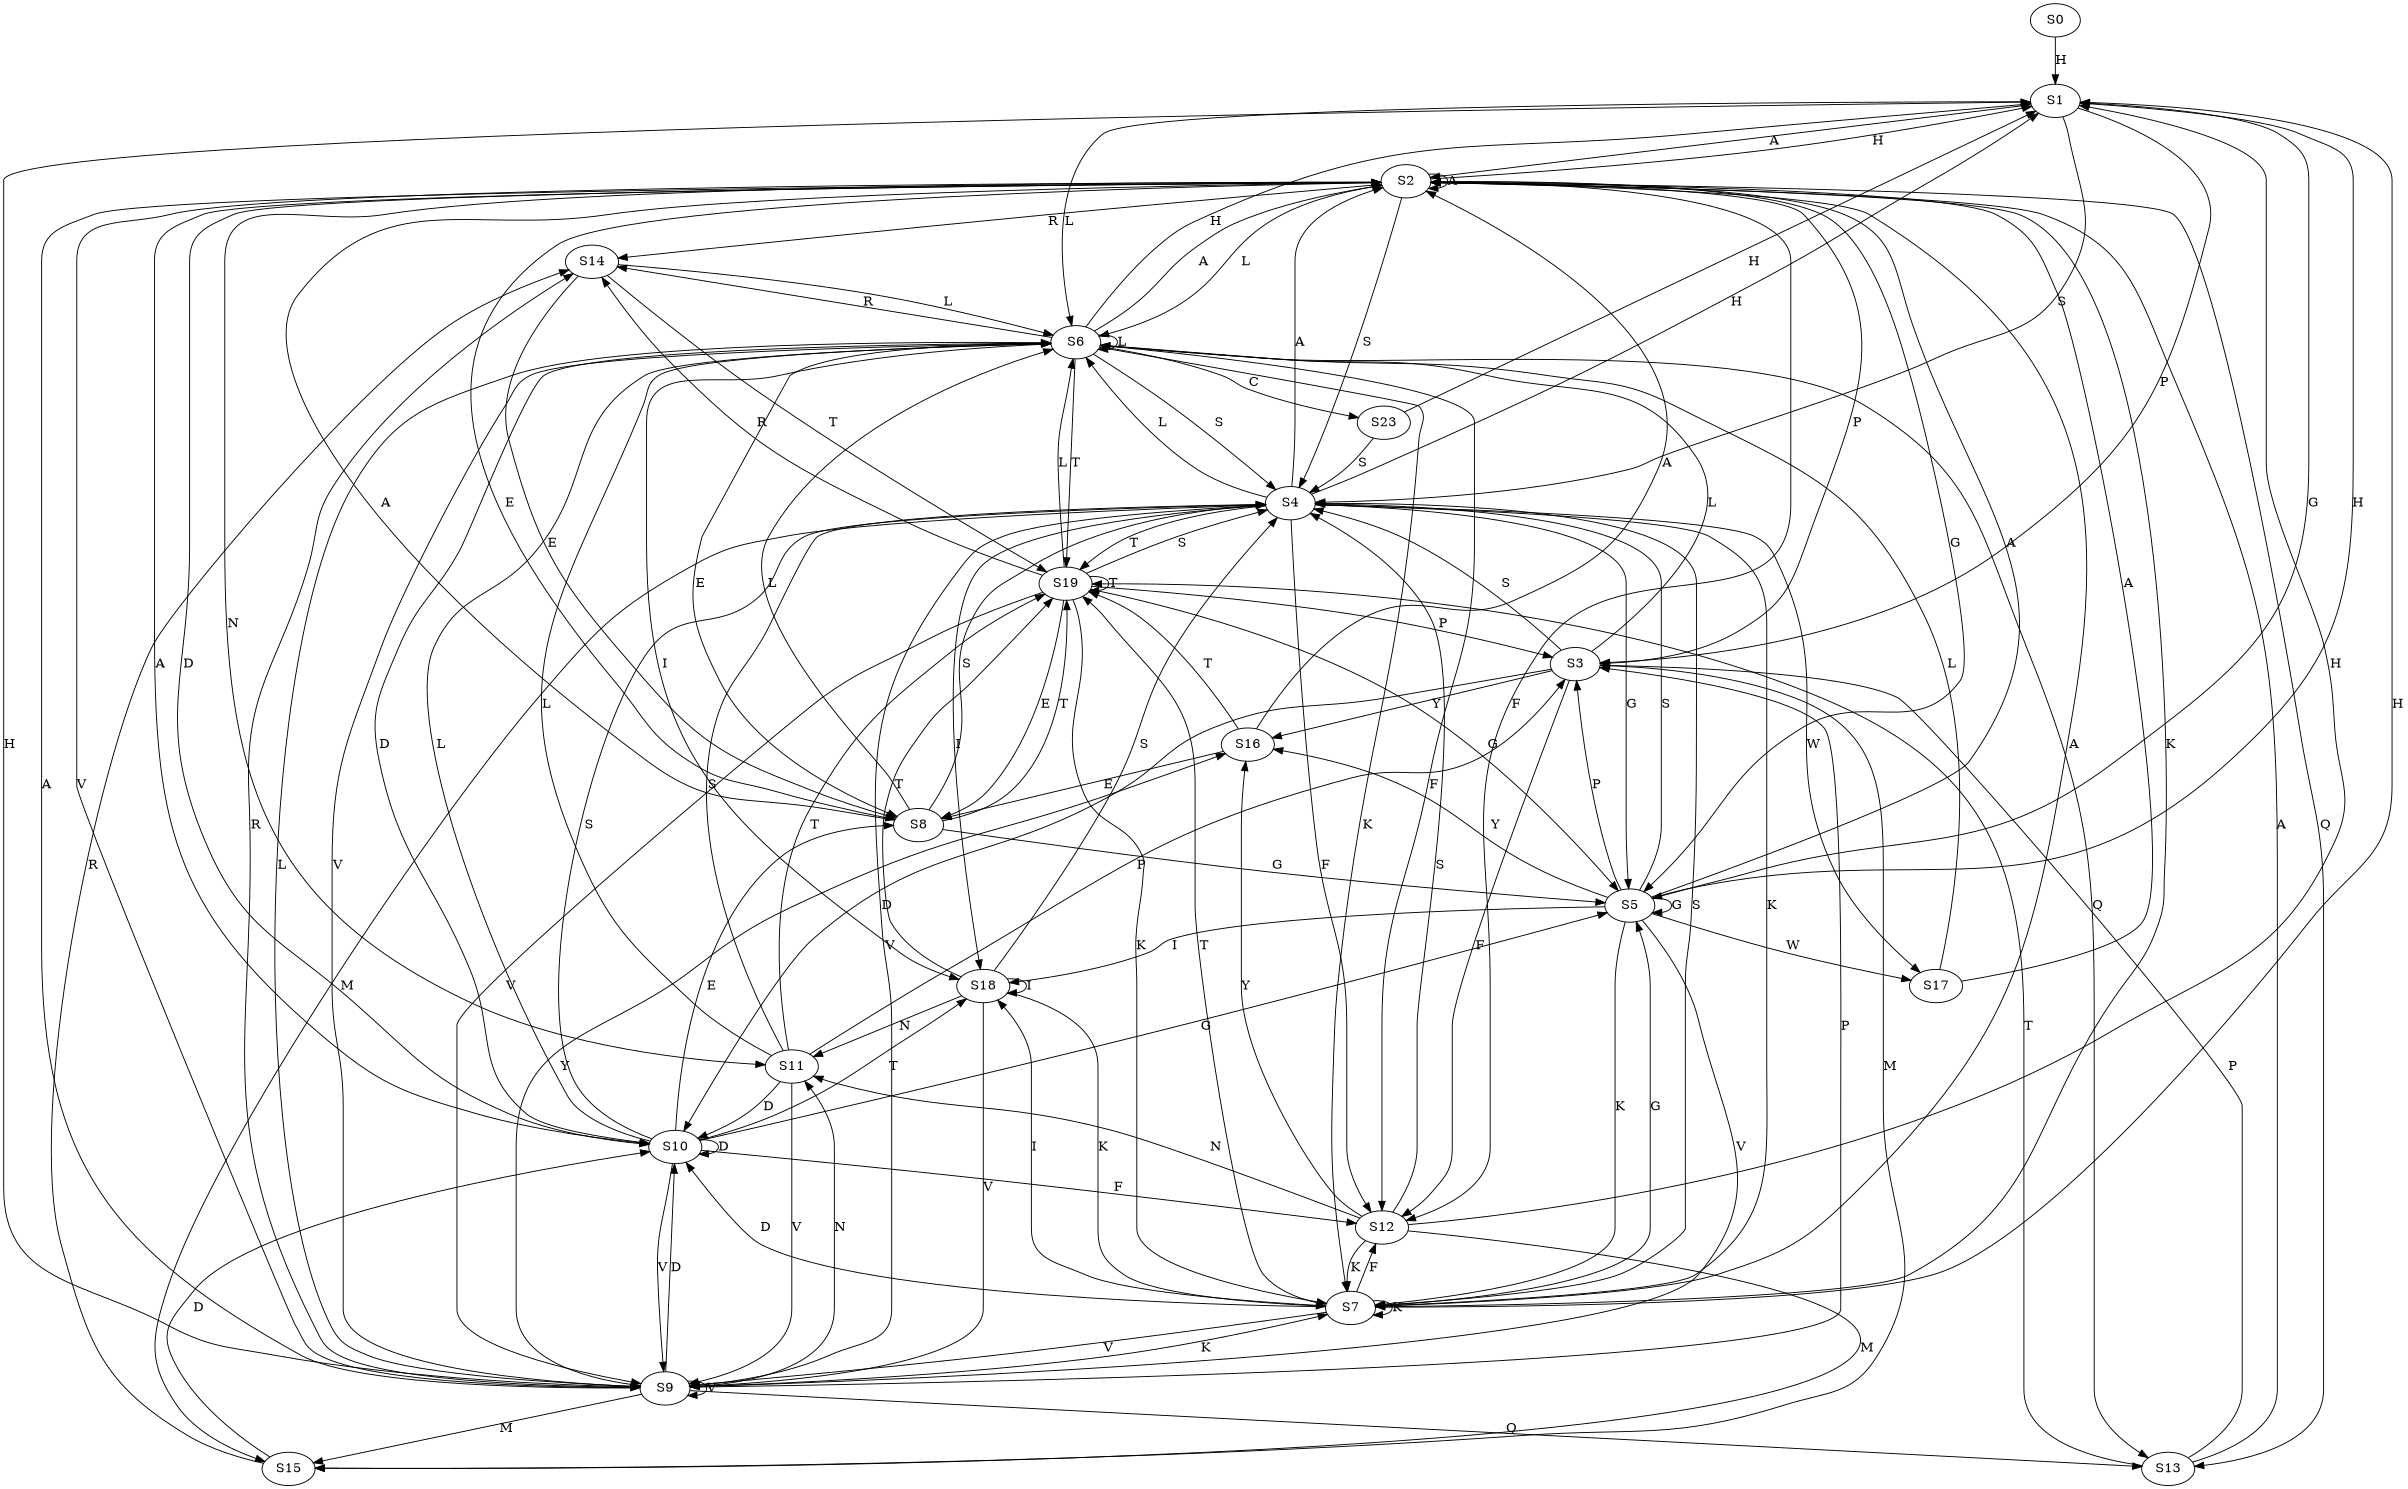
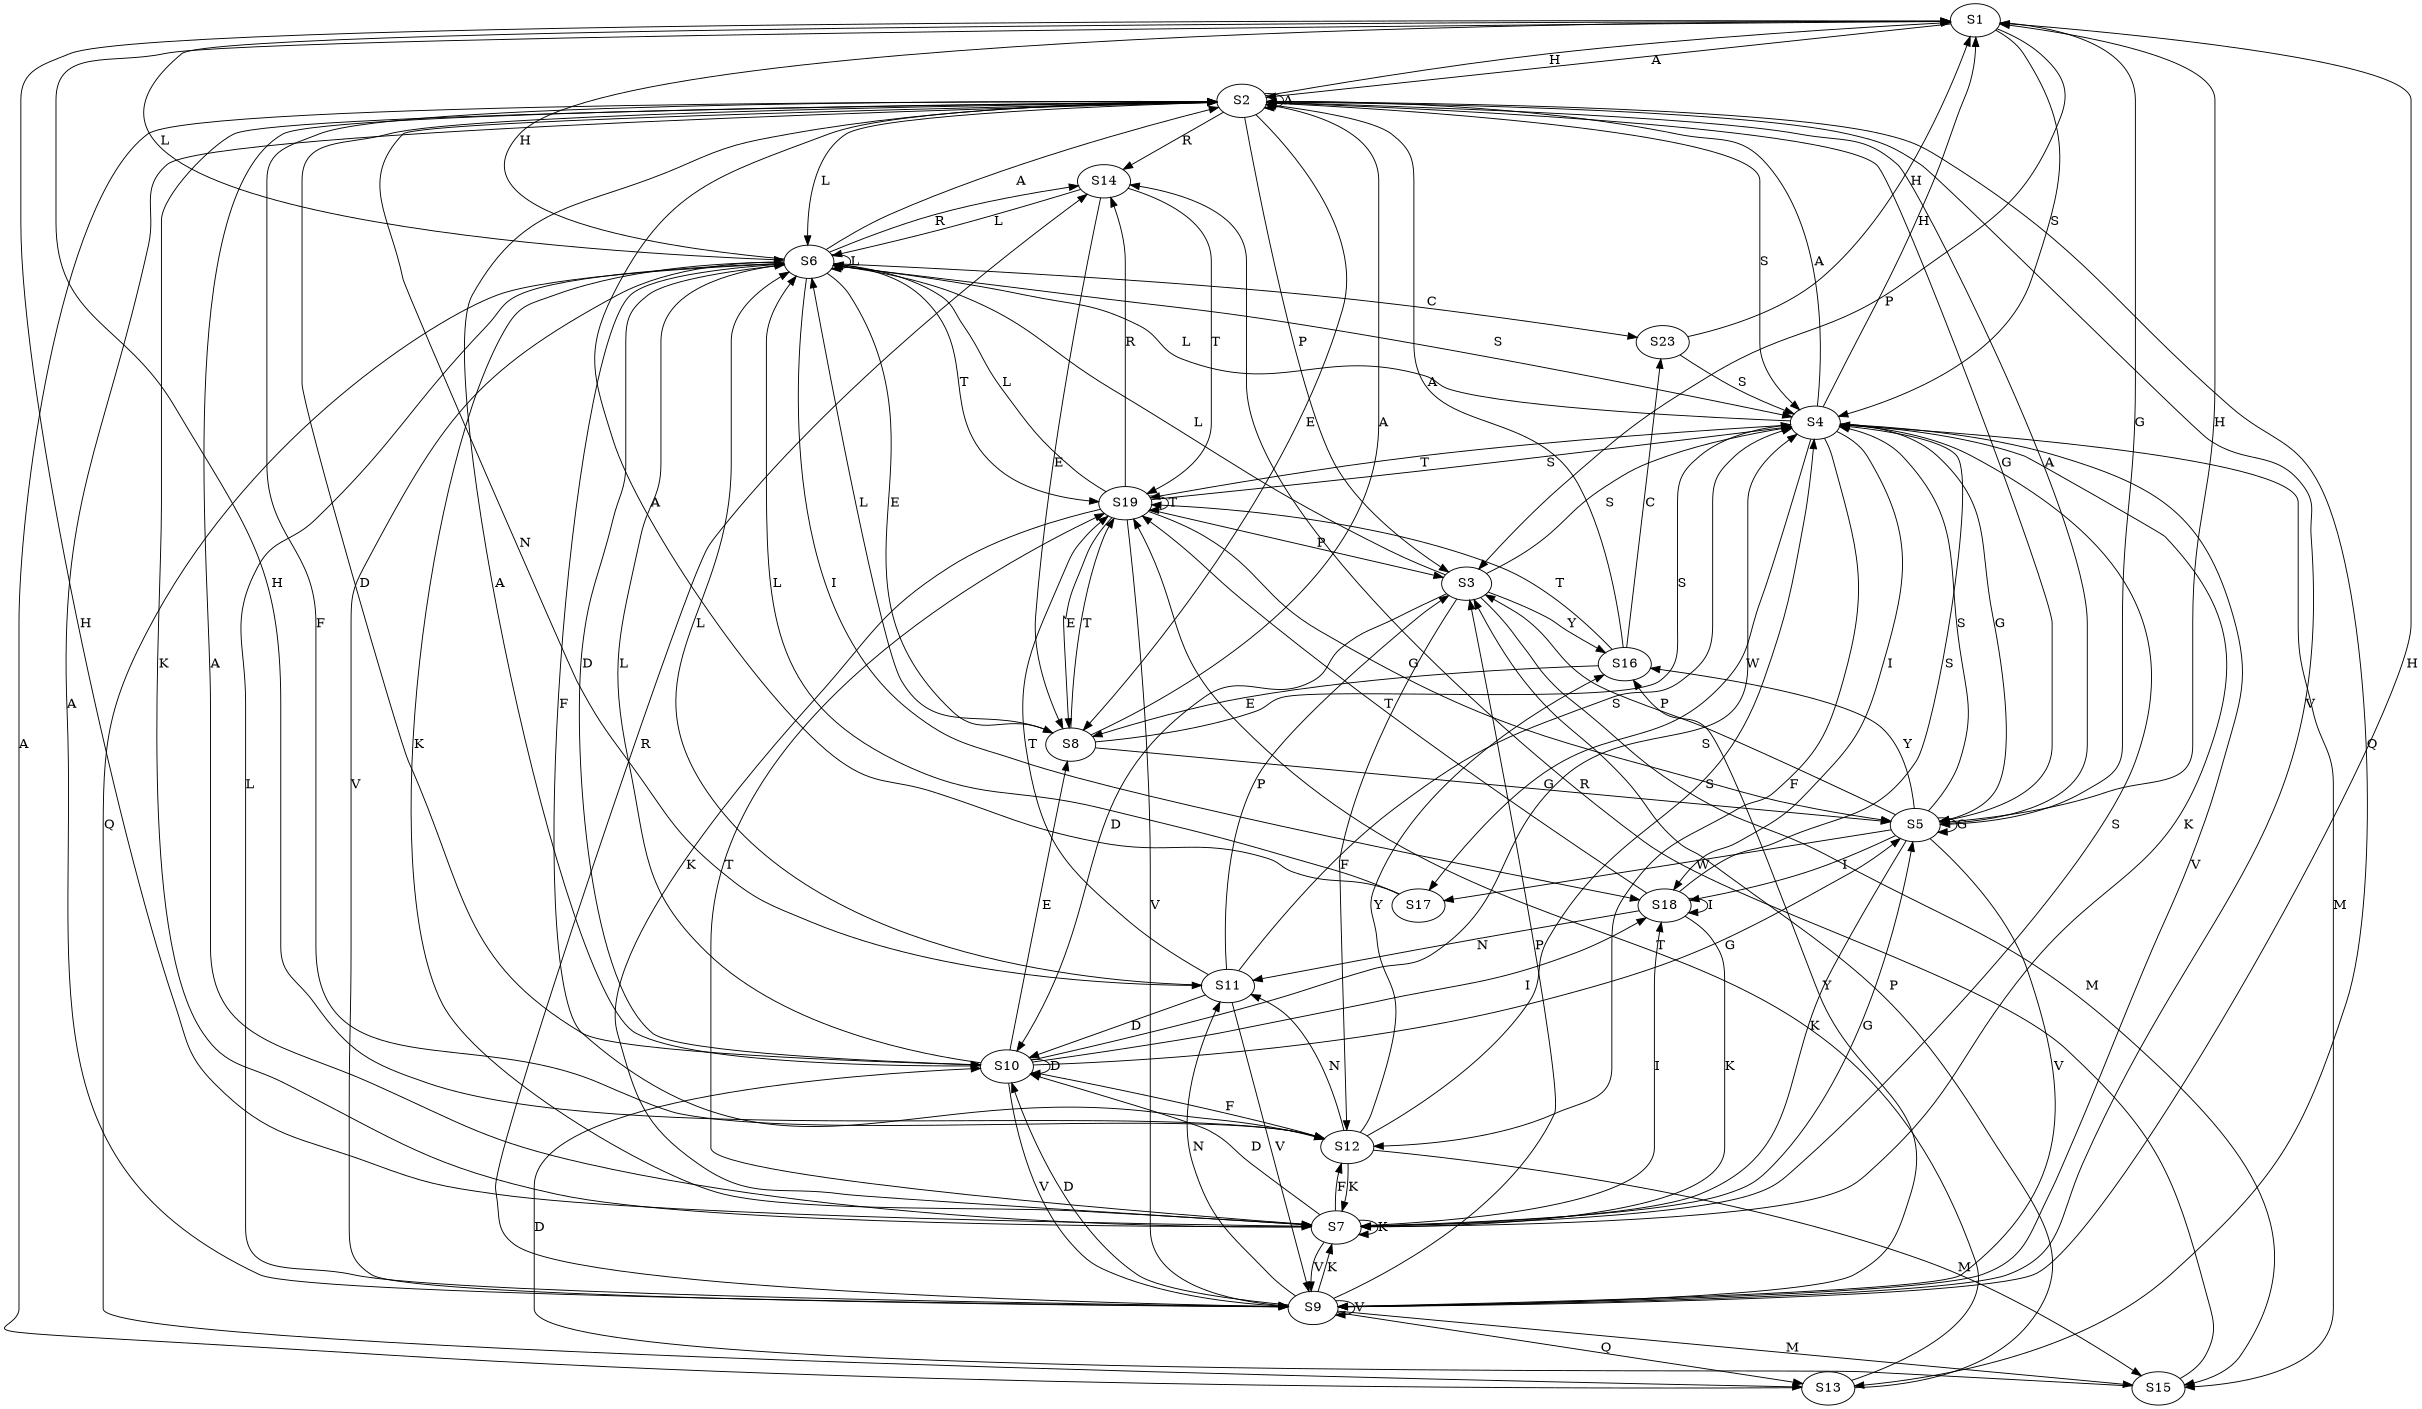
(2055, 20) -> none
none -> (1643, 508)
(894, 1067) -> (1528, 986)
(983, 1309) -> none
